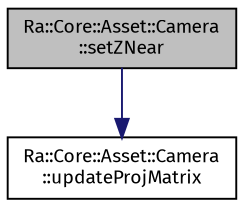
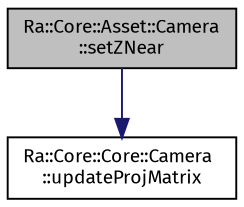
(122, 168) -> (122, 168)
